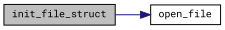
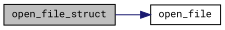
(60, 15) -> (60, 15)
